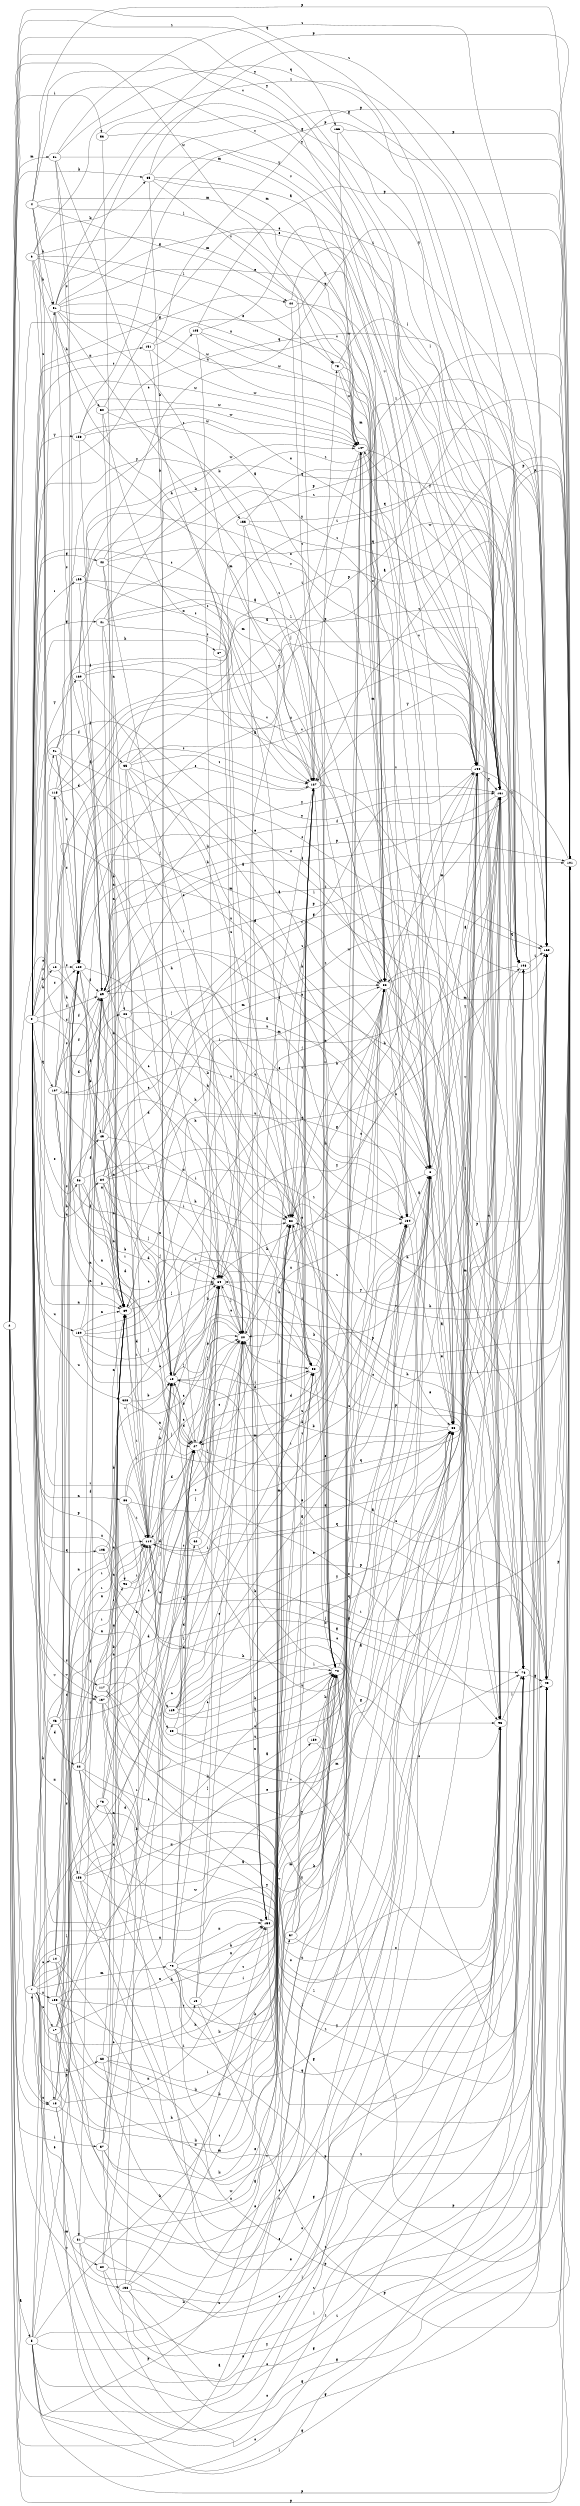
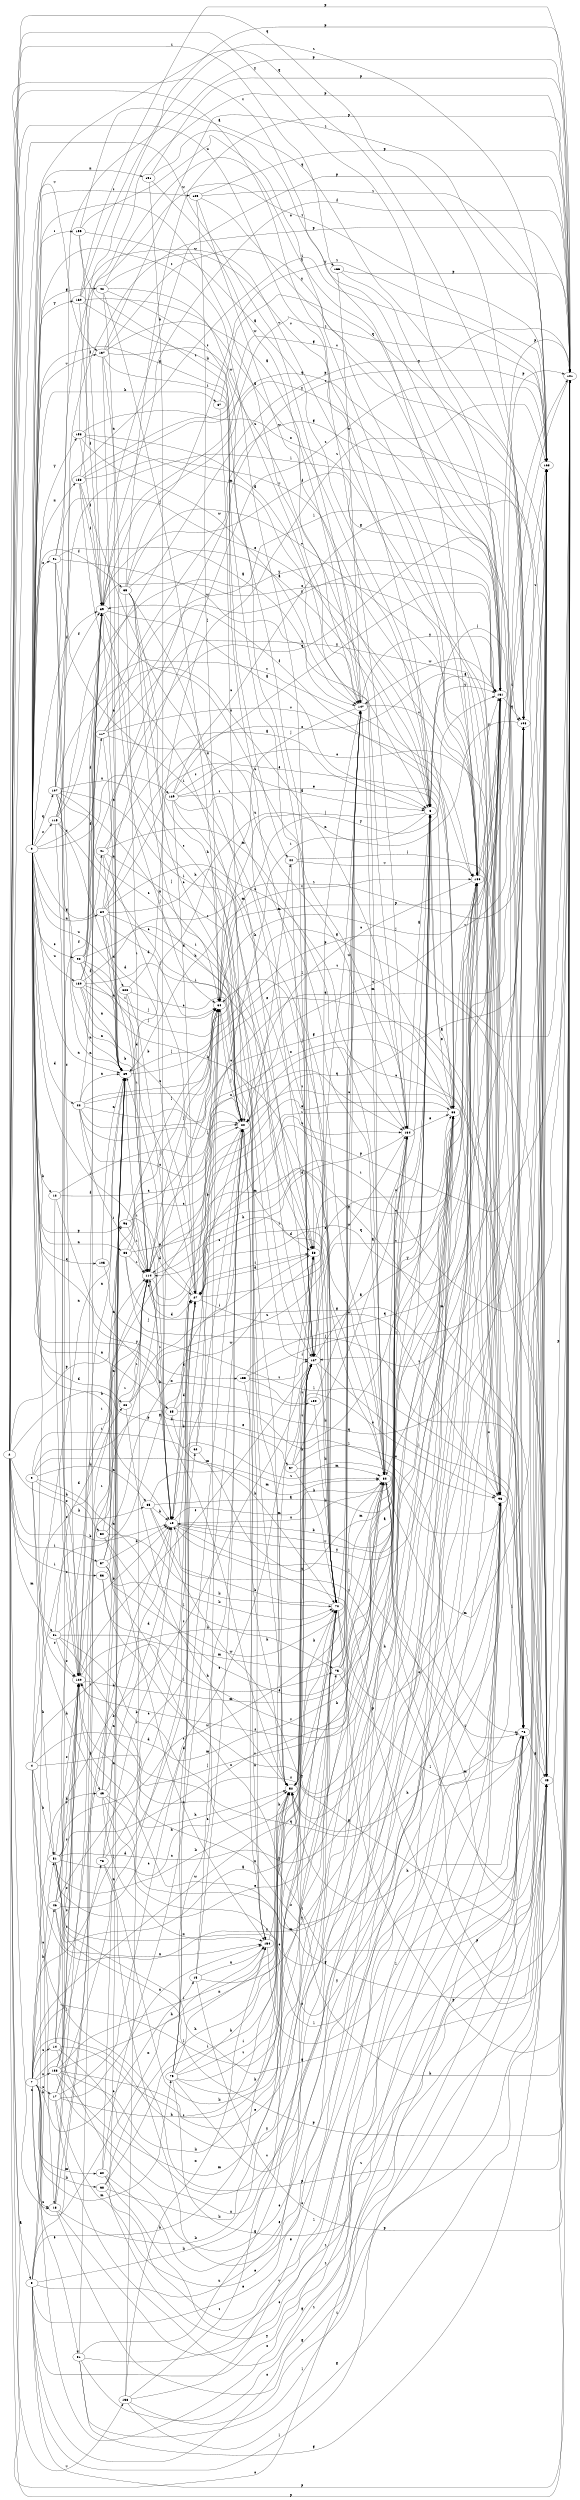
(305, 445) -> none
